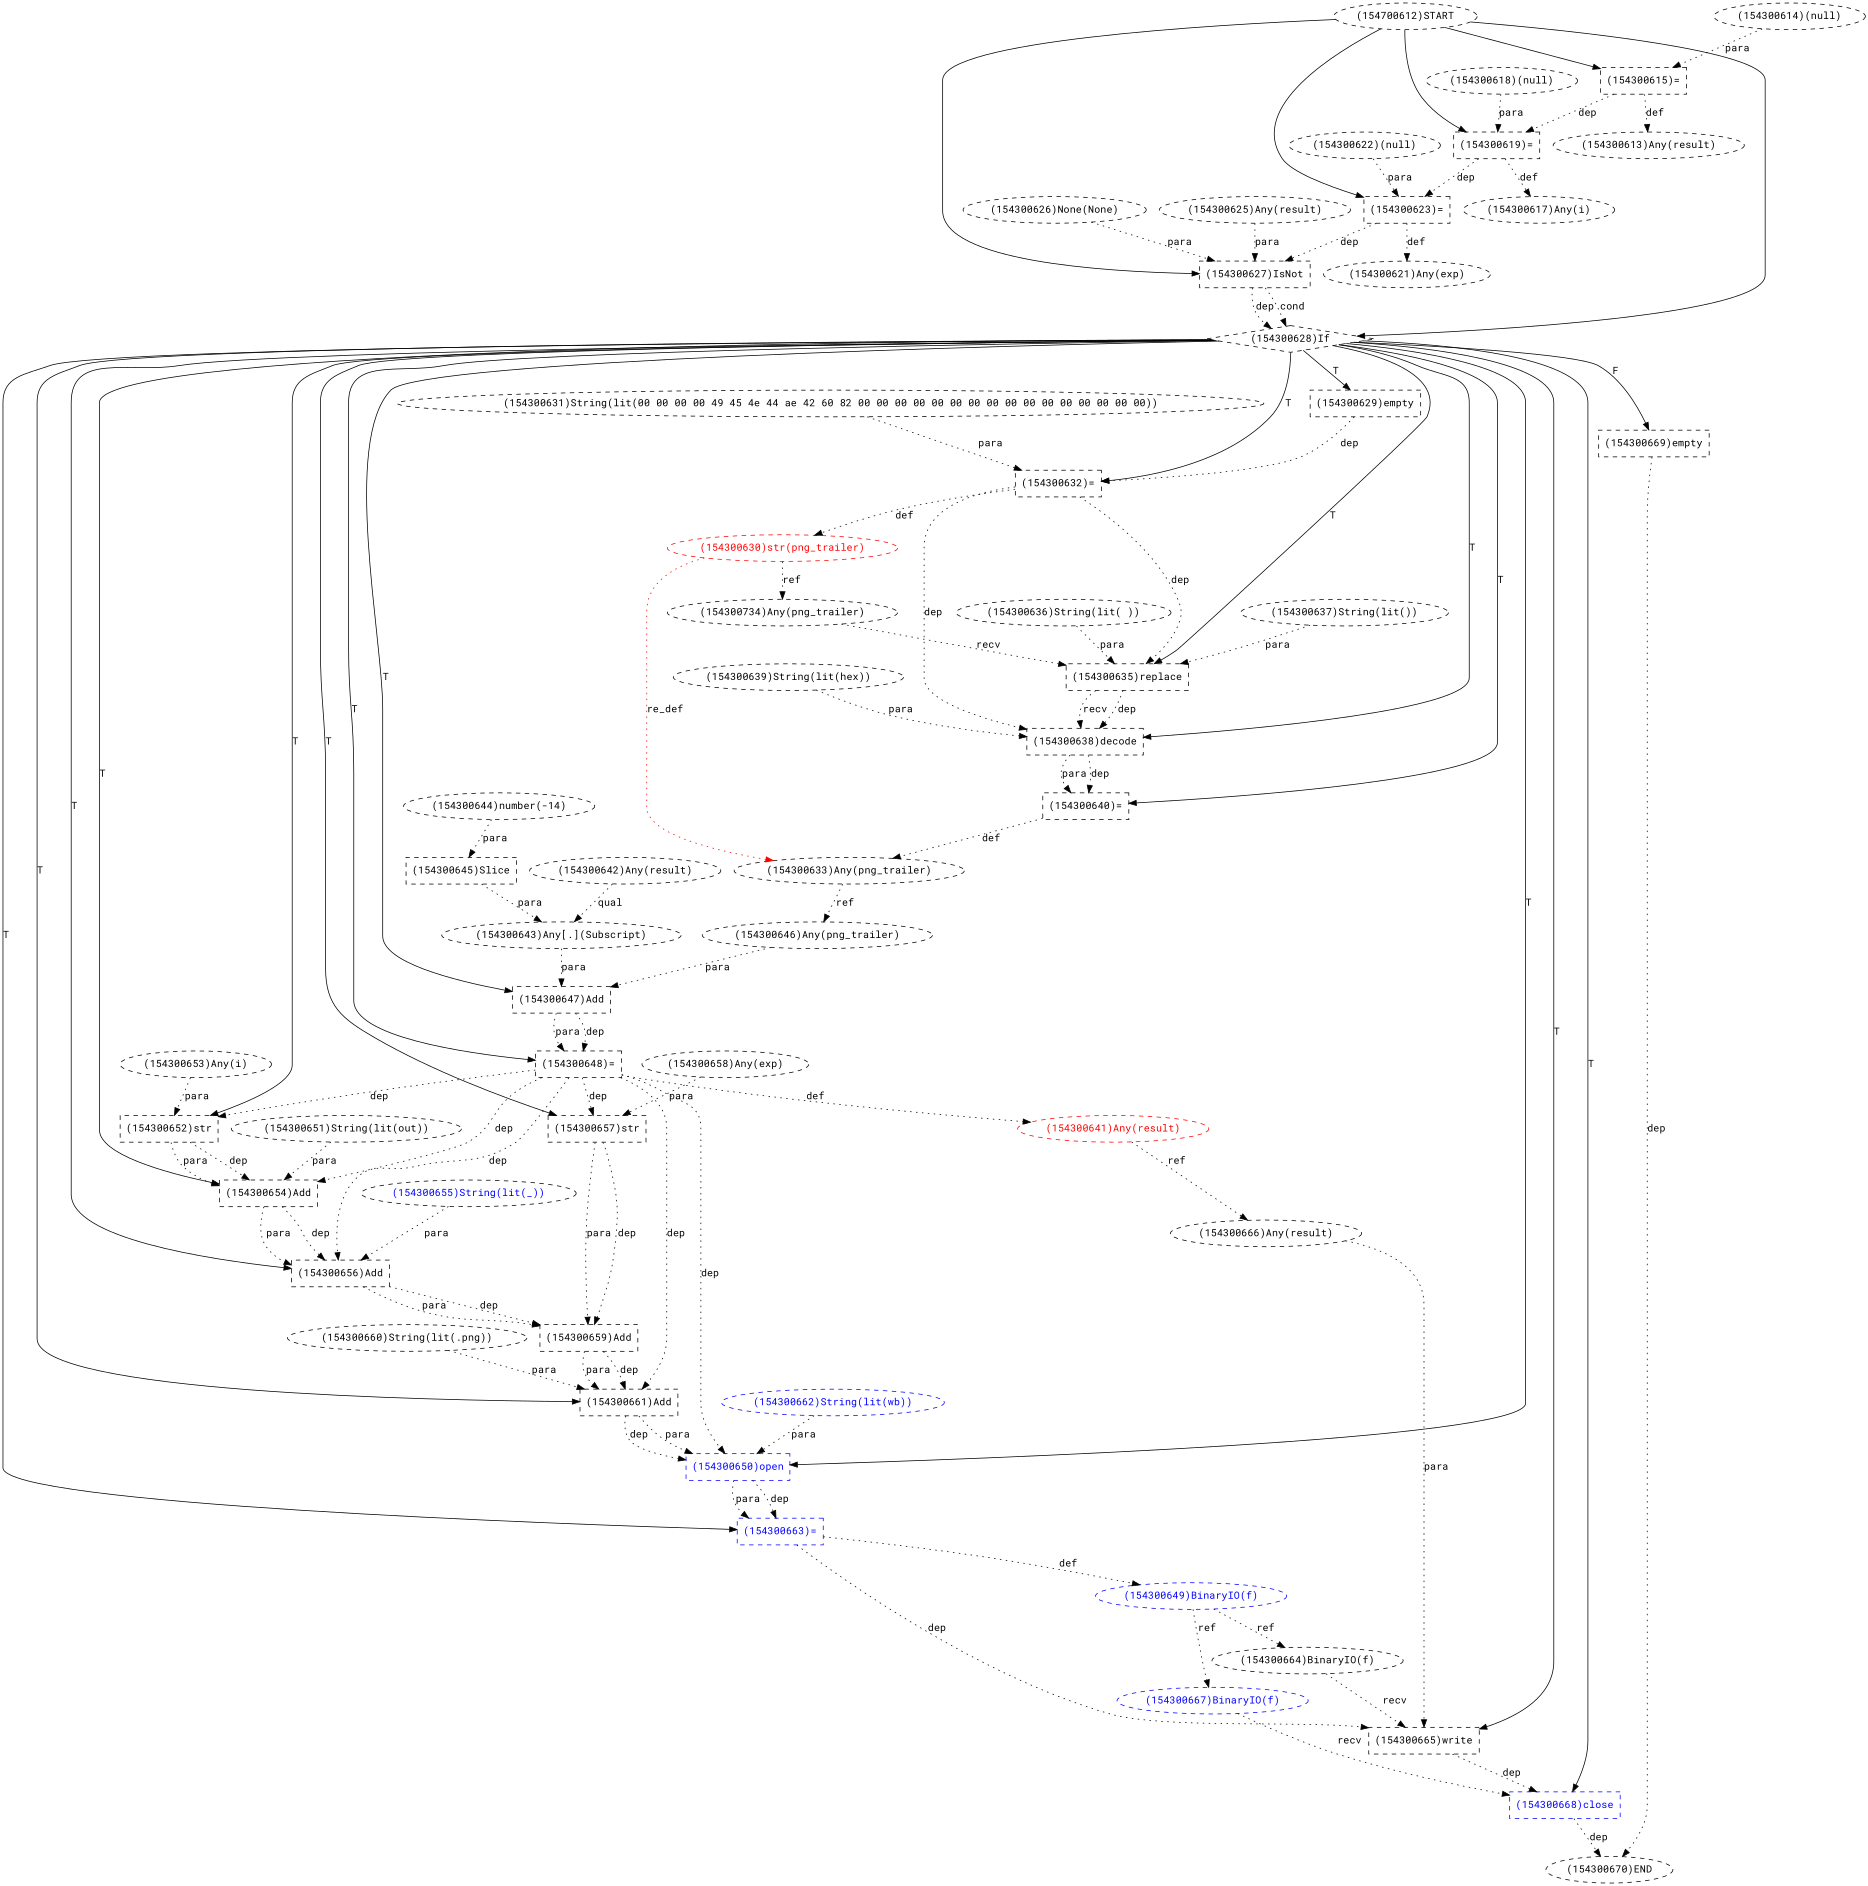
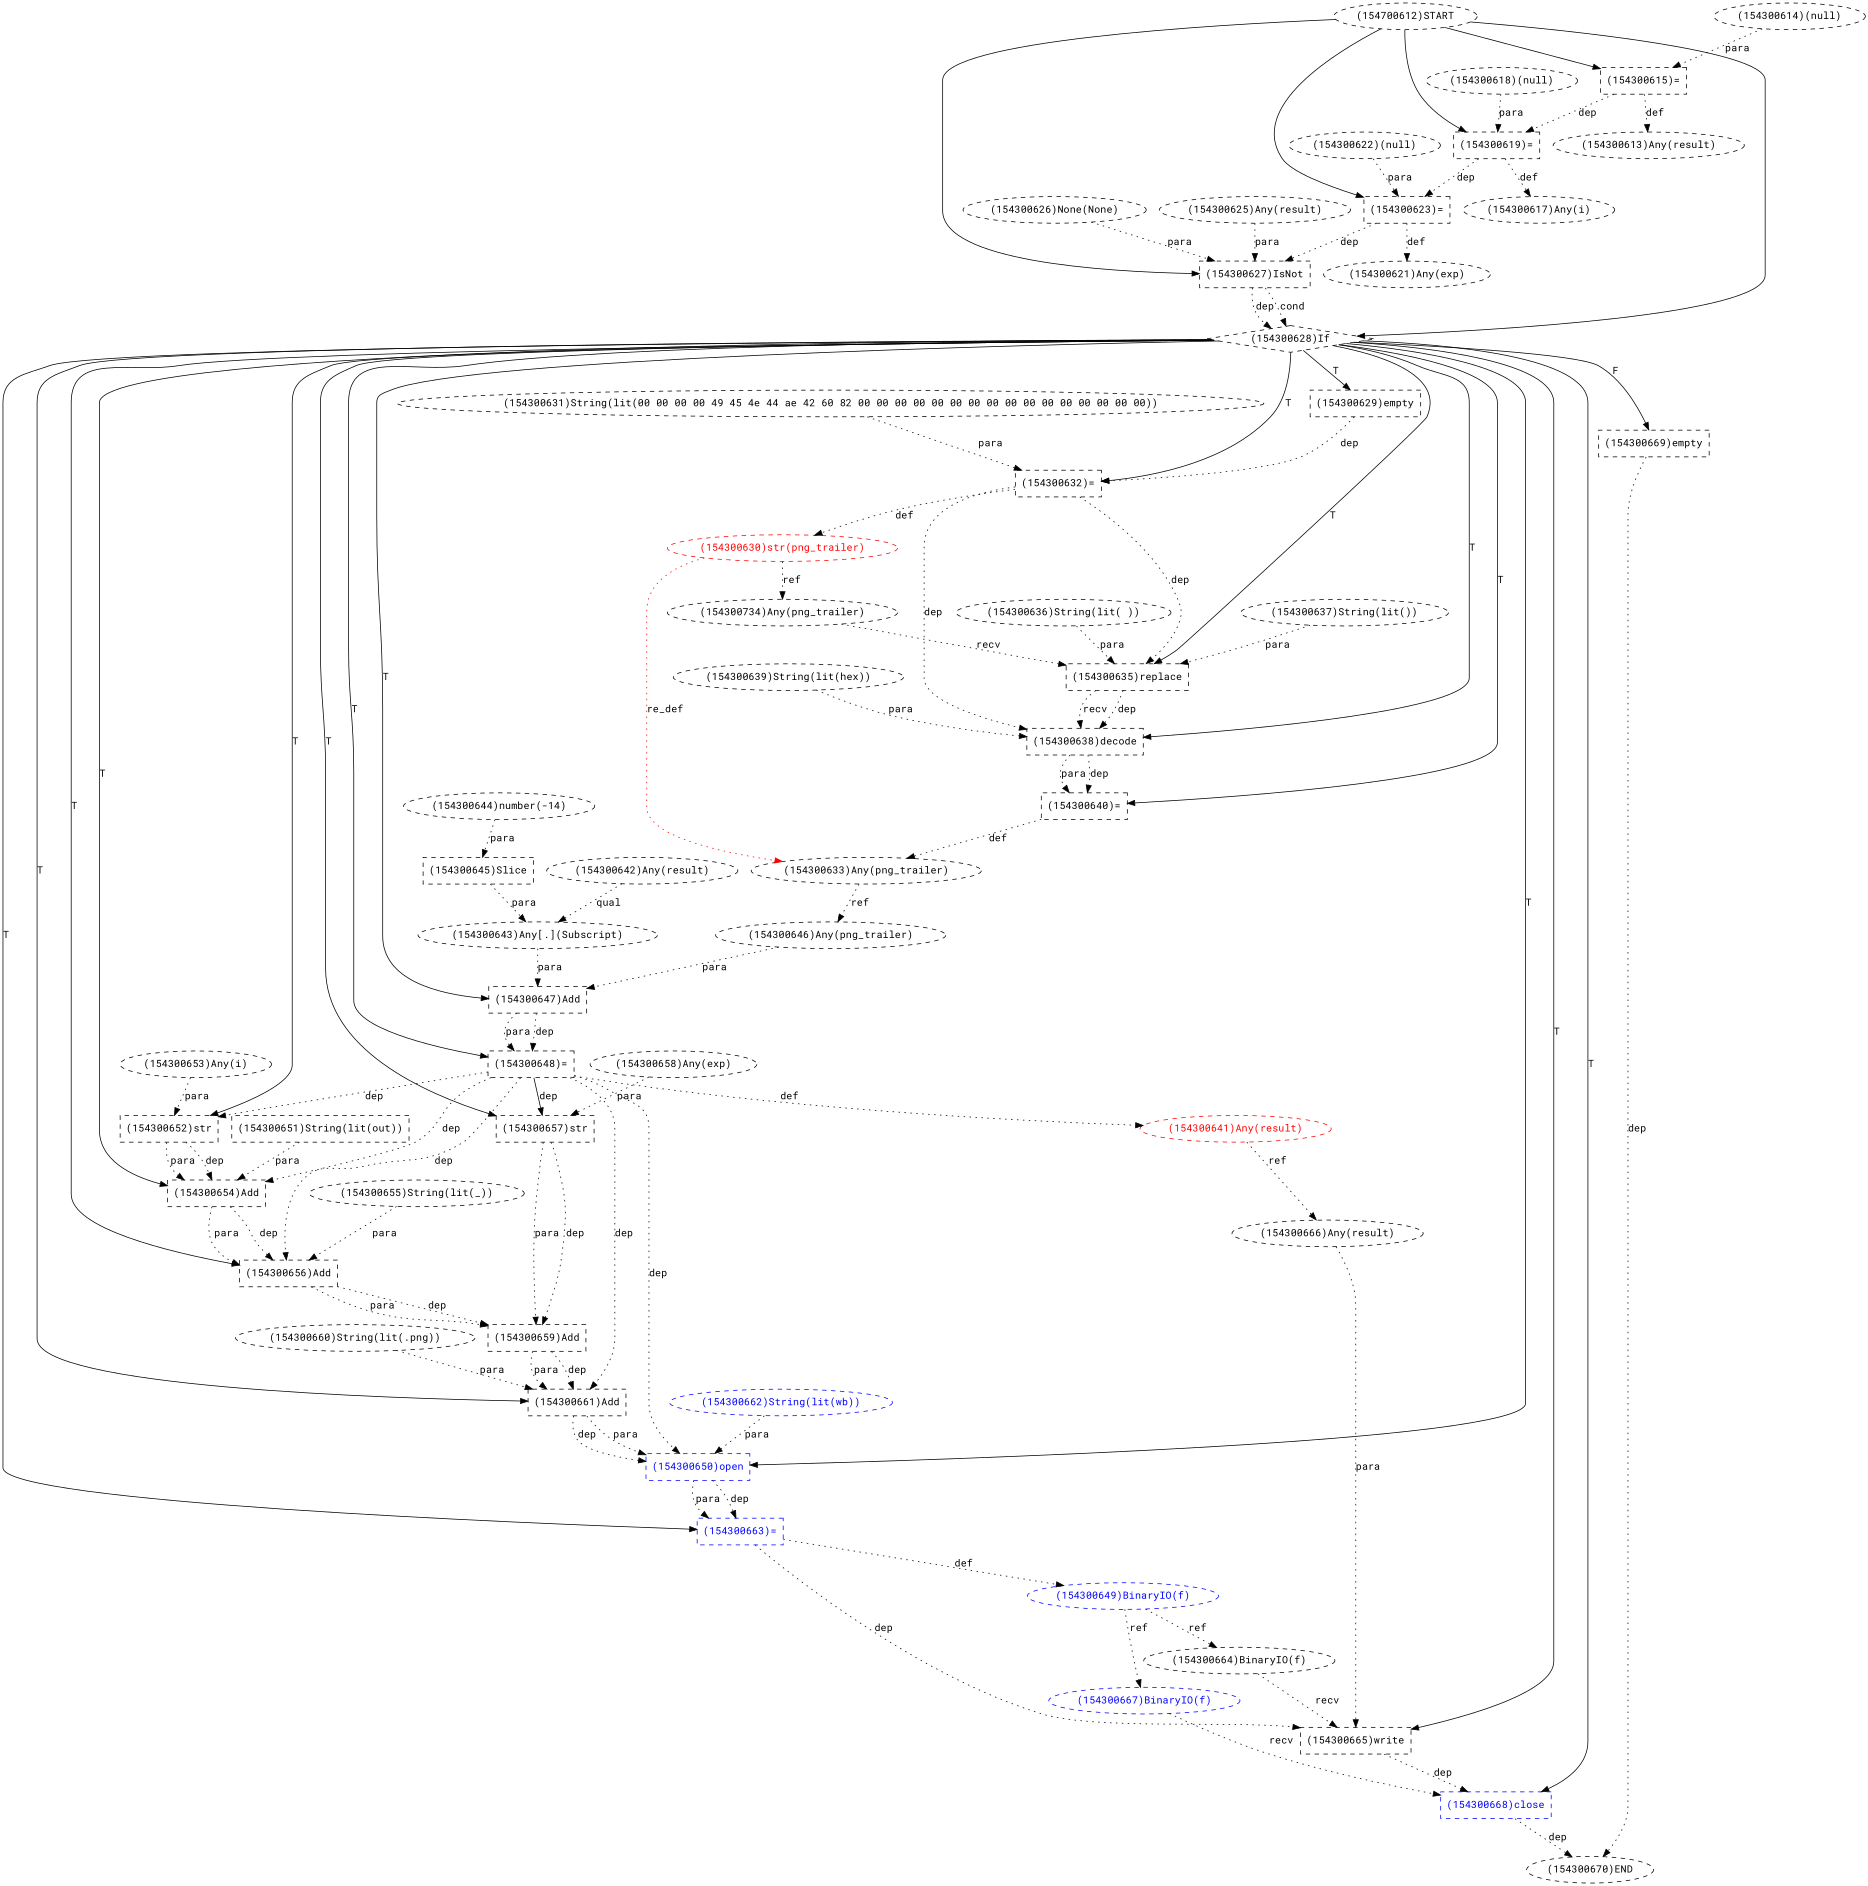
(587, 1093) -> (537, 1093)
(346, 1129) -> (320, 1129)
(469, 1193) -> (417, 1193)
